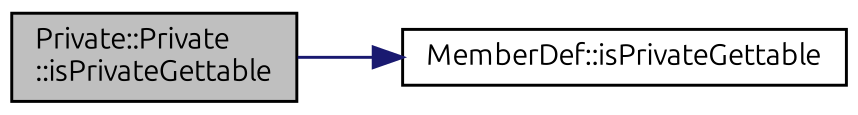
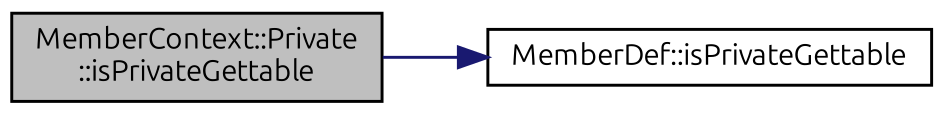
(154, 57) -> (197, 57)
